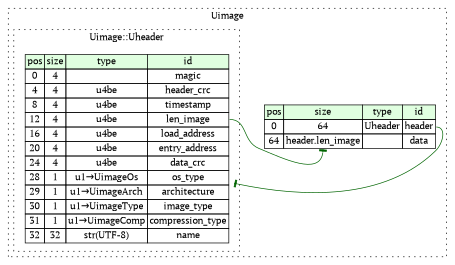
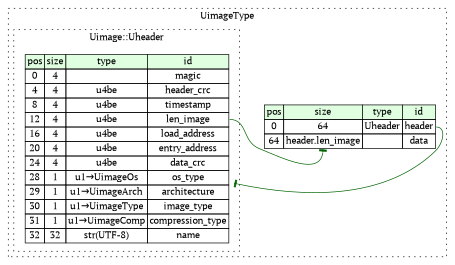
(227, 16) -> (227, 16)
